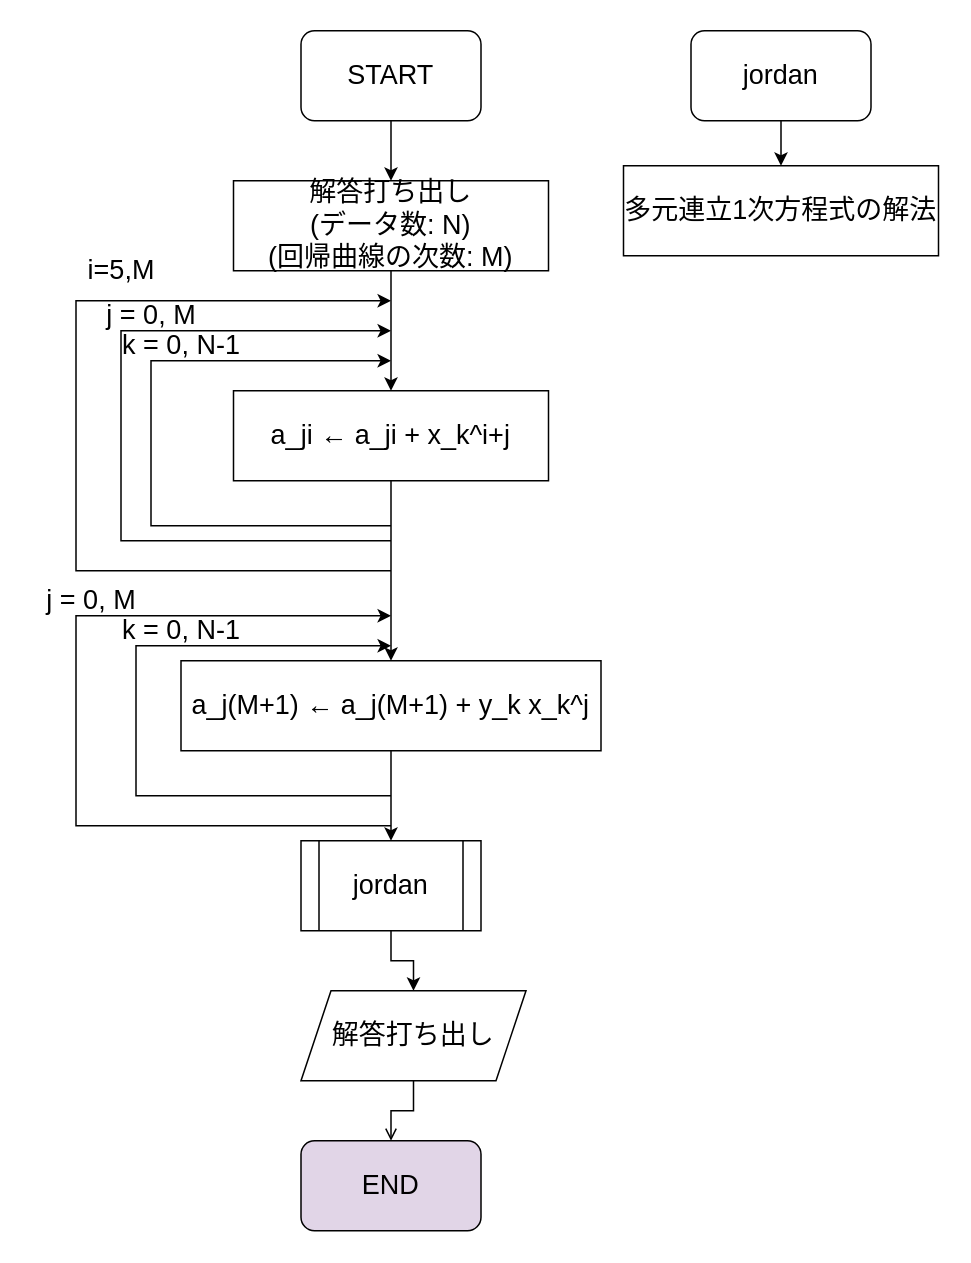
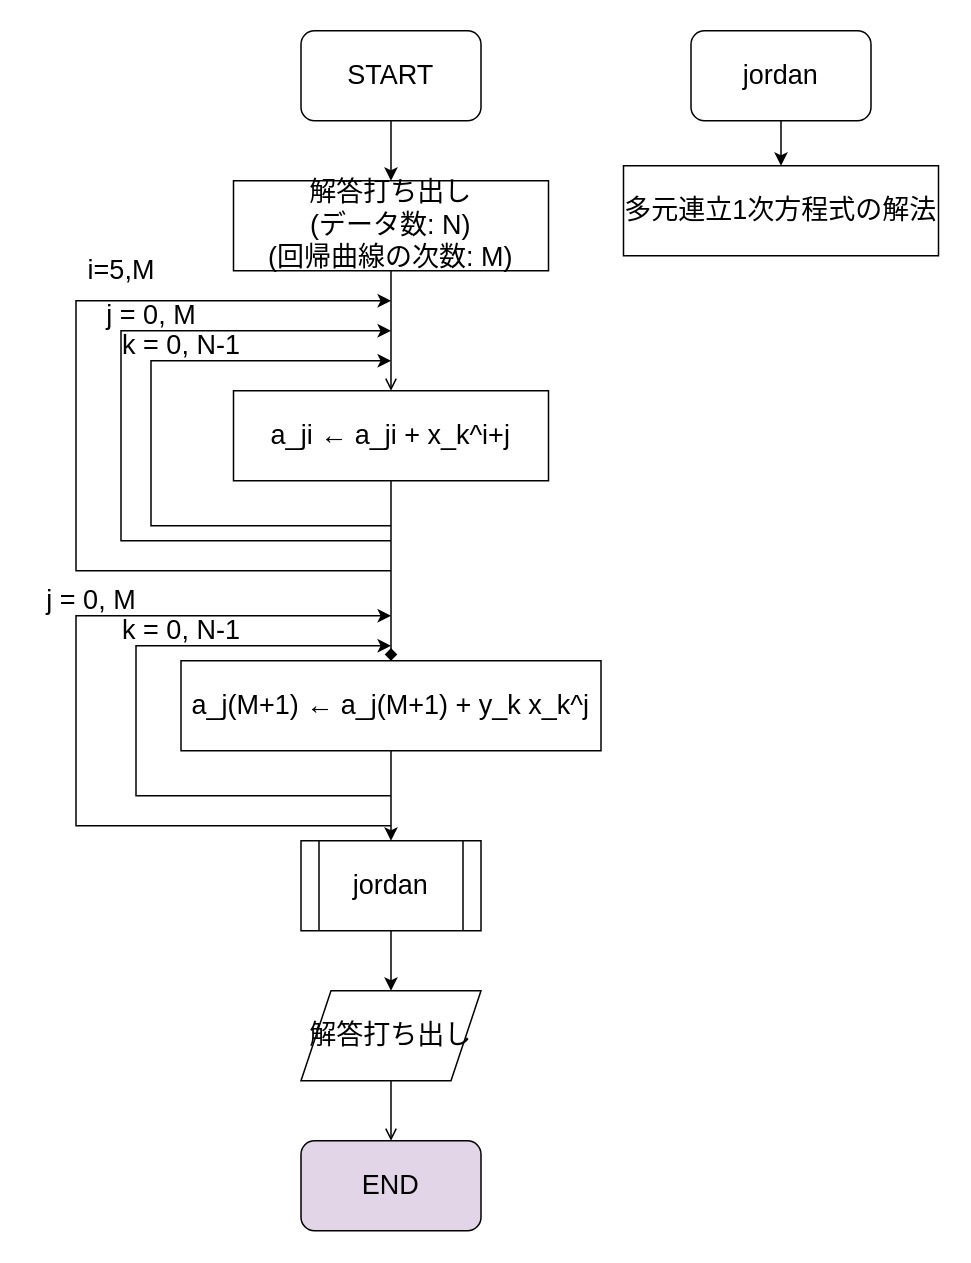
(391, 379) -> (391, 381)
(391, 649) -> (391, 648)
(413, 1036) -> (391, 1036)
